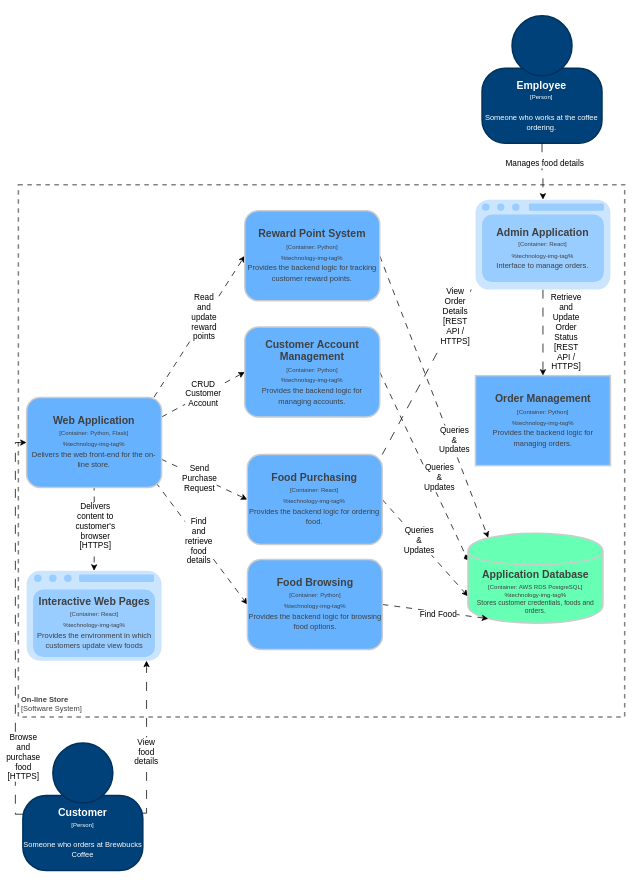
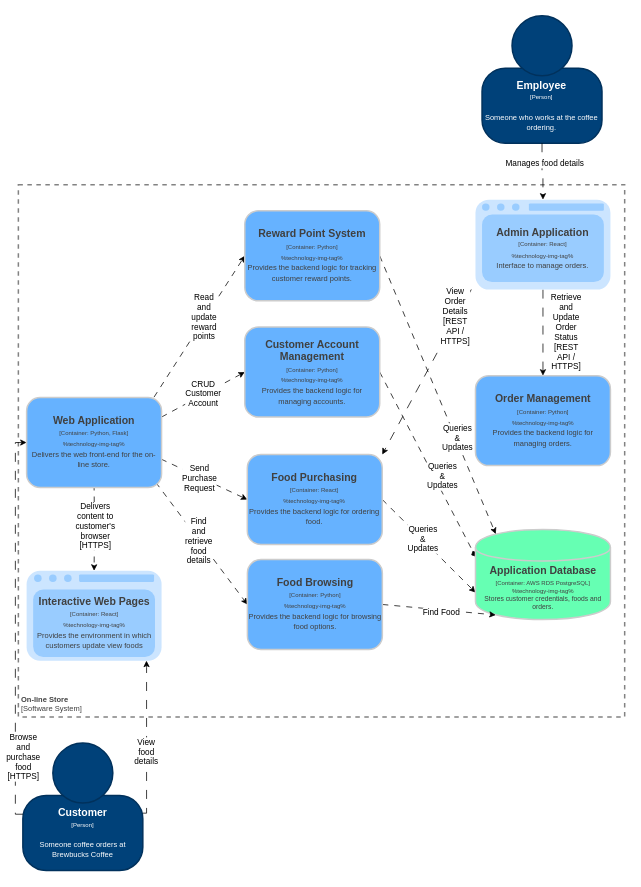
(543, 420) -> (543, 420)
(384, 451) -> (385, 449)
(536, 578) -> (543, 574)
(83, 833) -> (83, 833)
